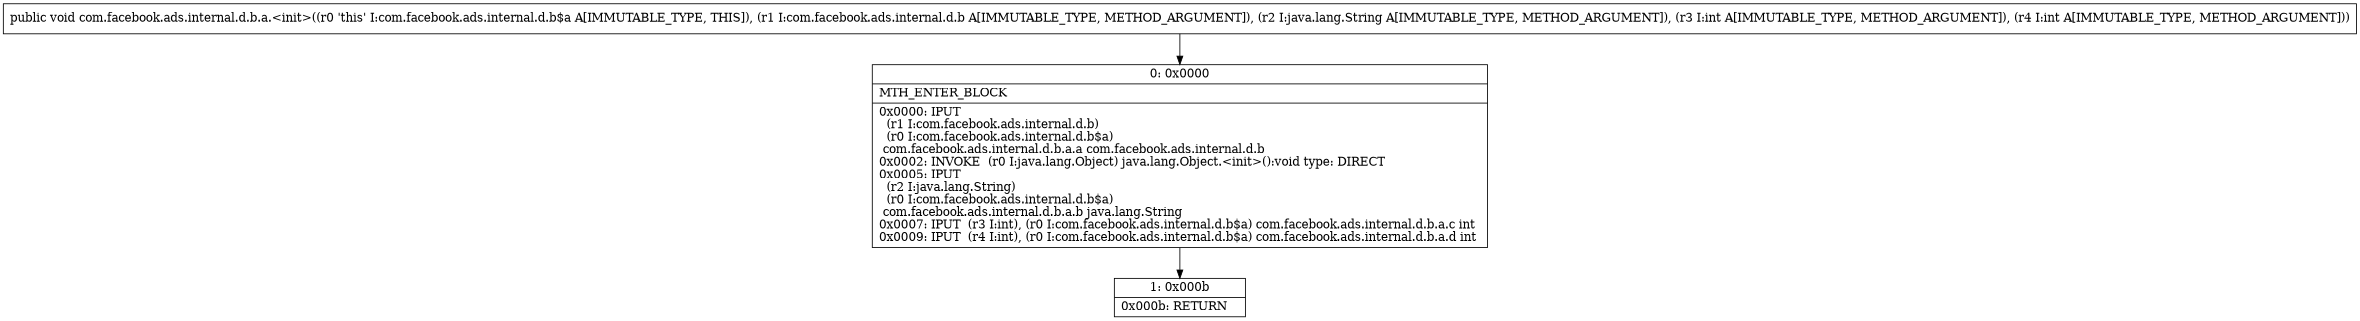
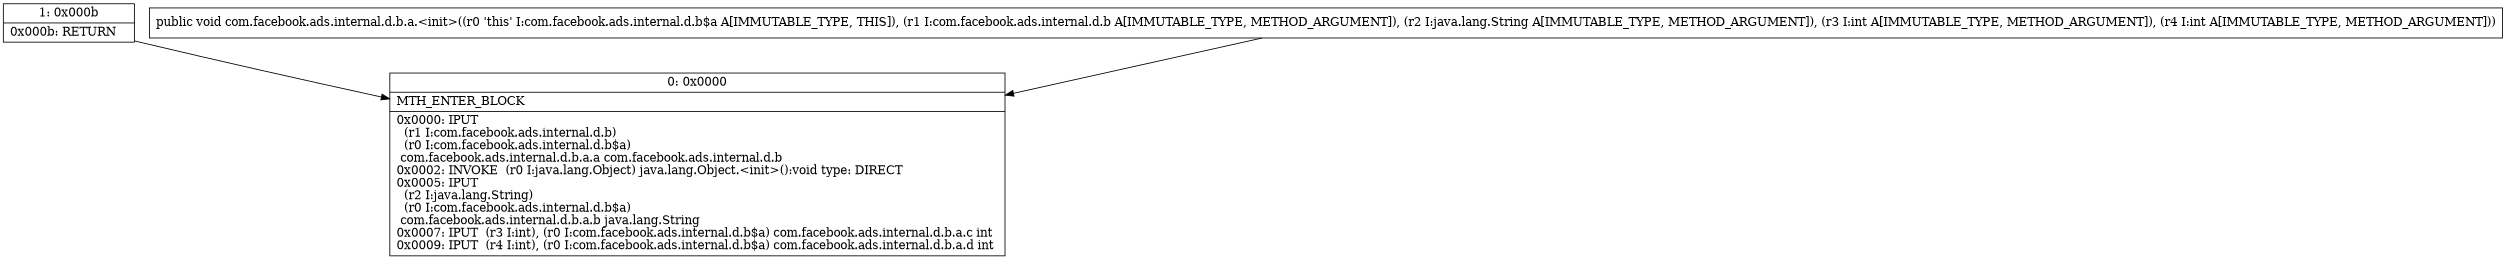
(1180, 259) -> (258, 70)
